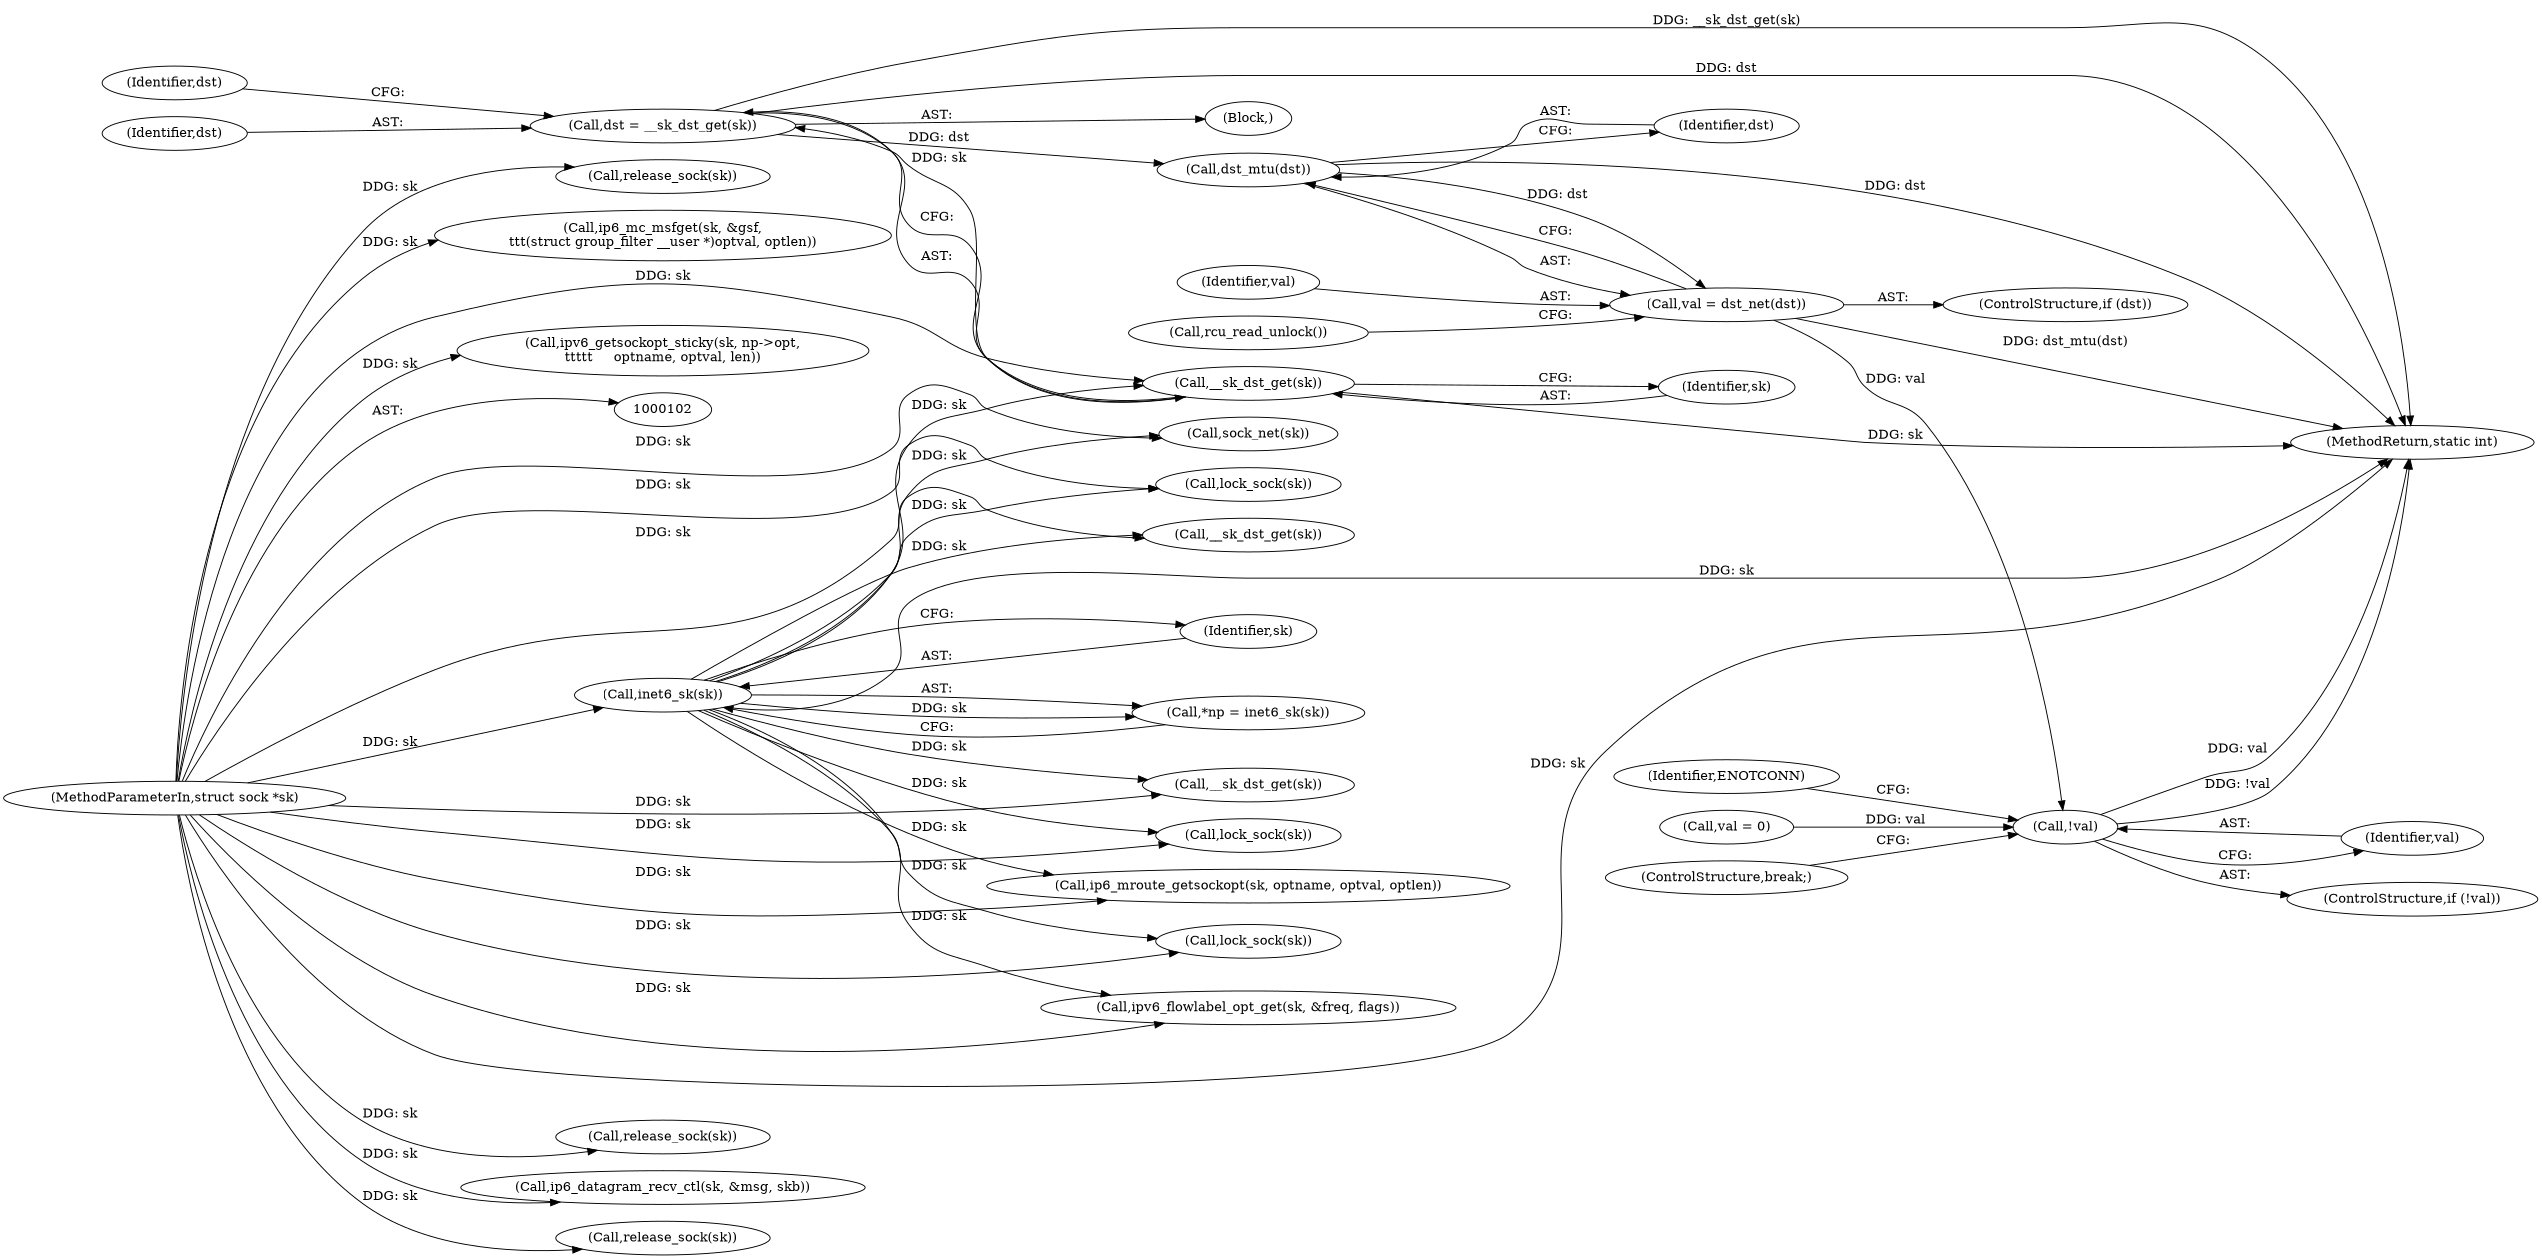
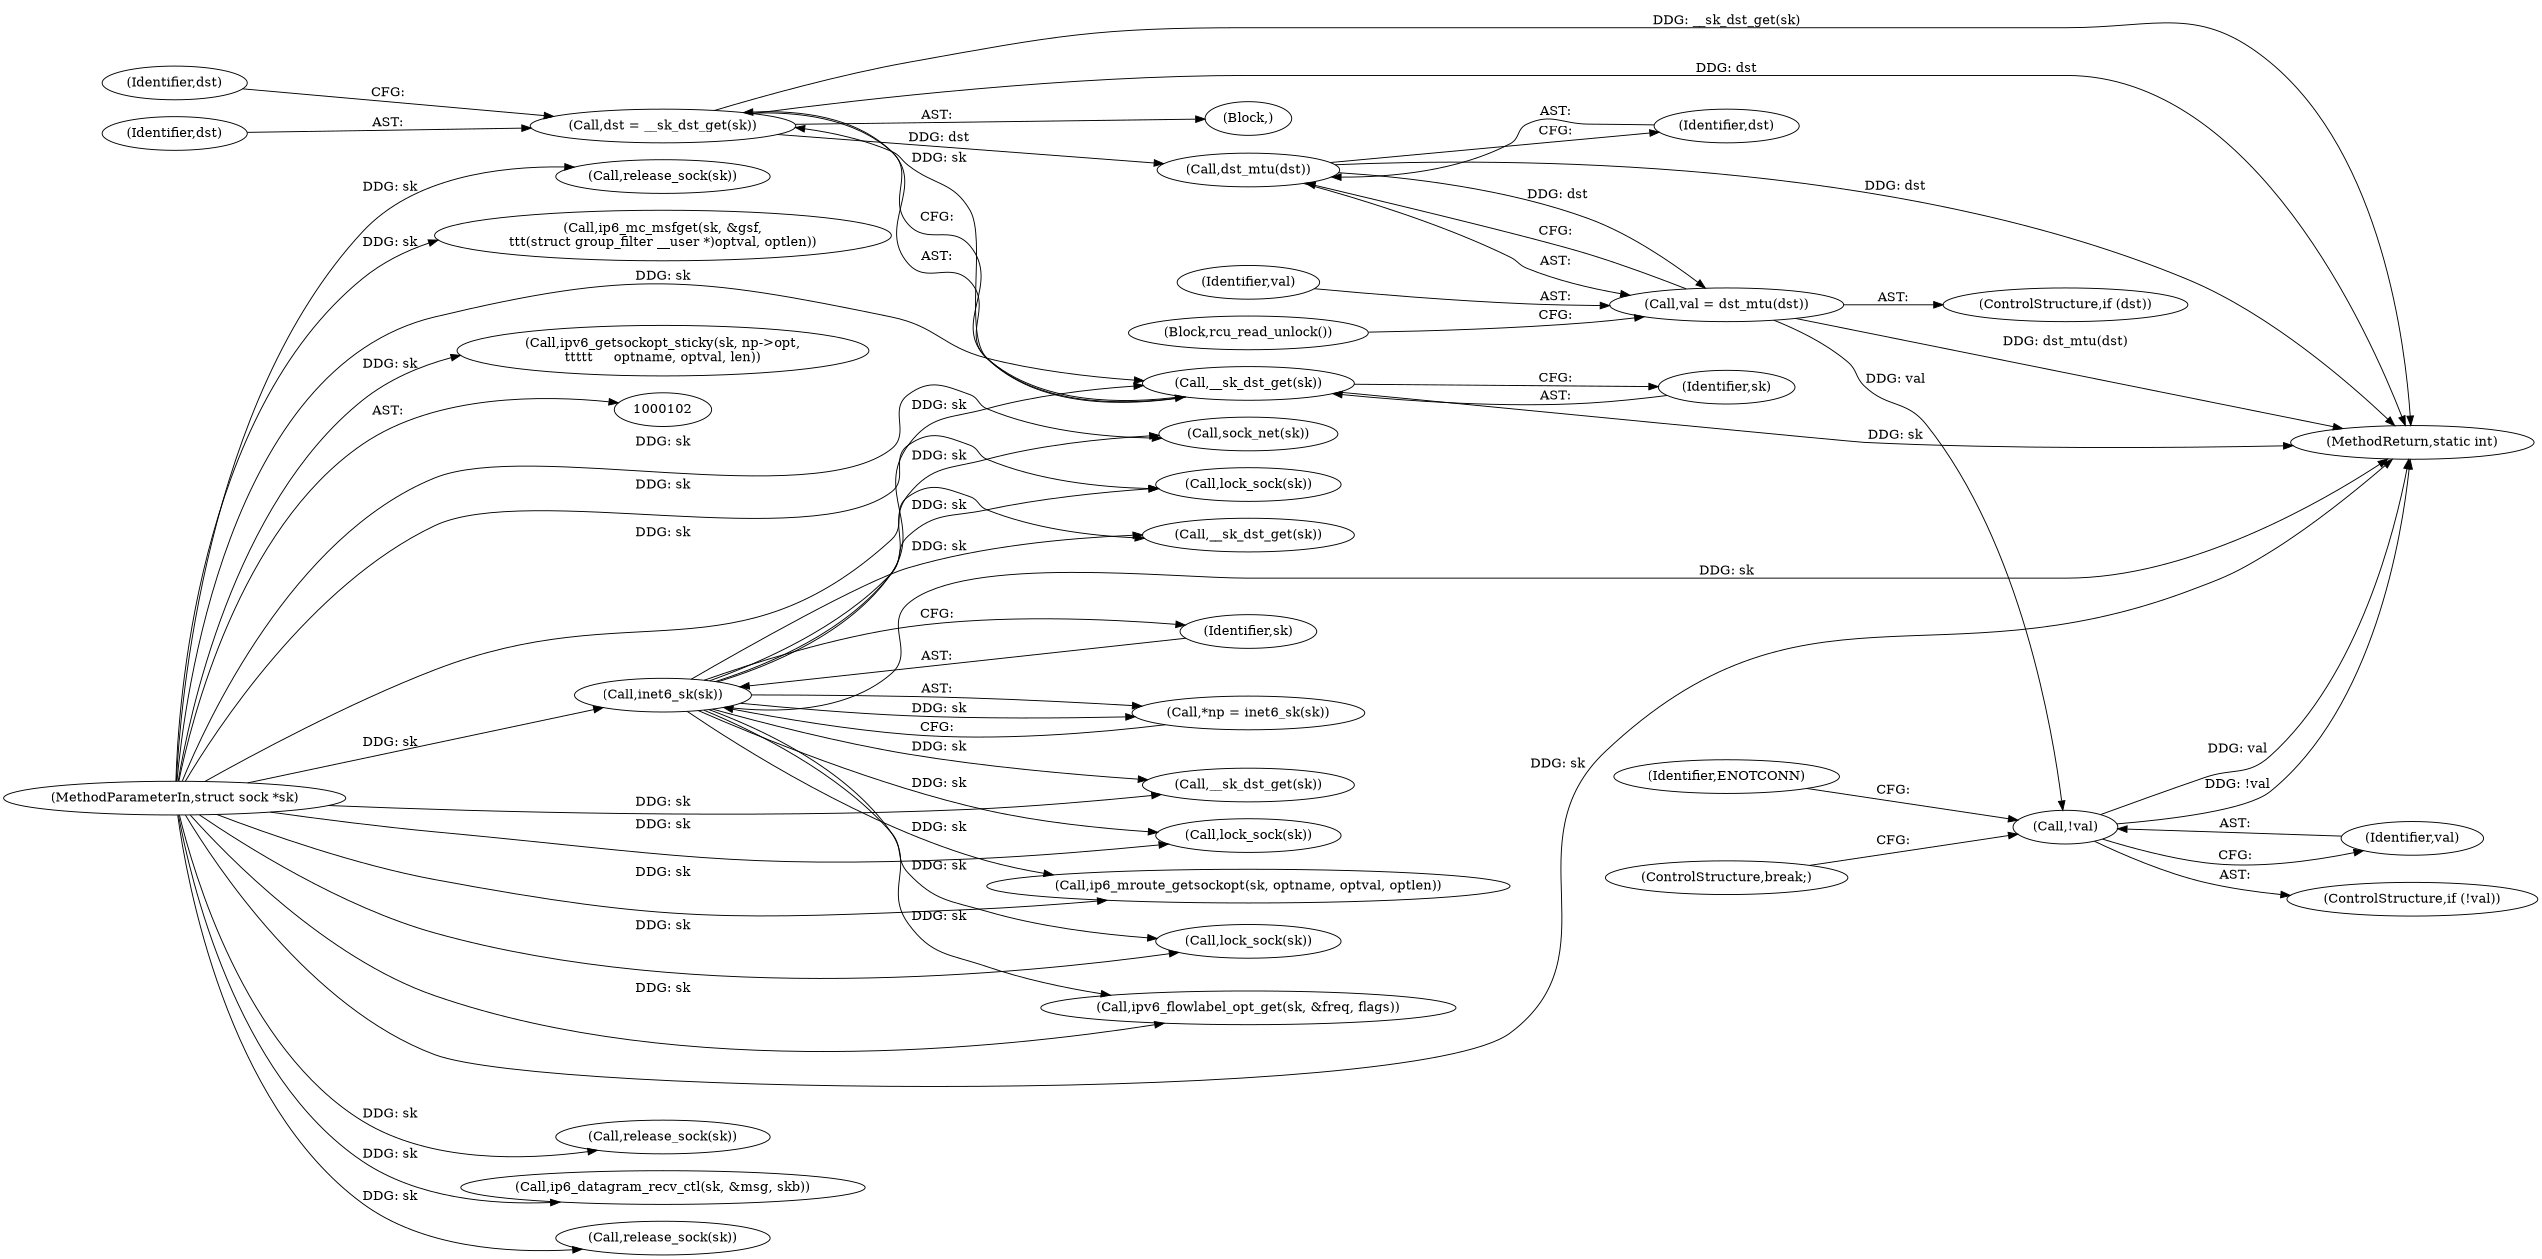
(1727, 305) -> (1727, 305)
(1248, 333) -> (1248, 333)
(1727, 827) -> none
